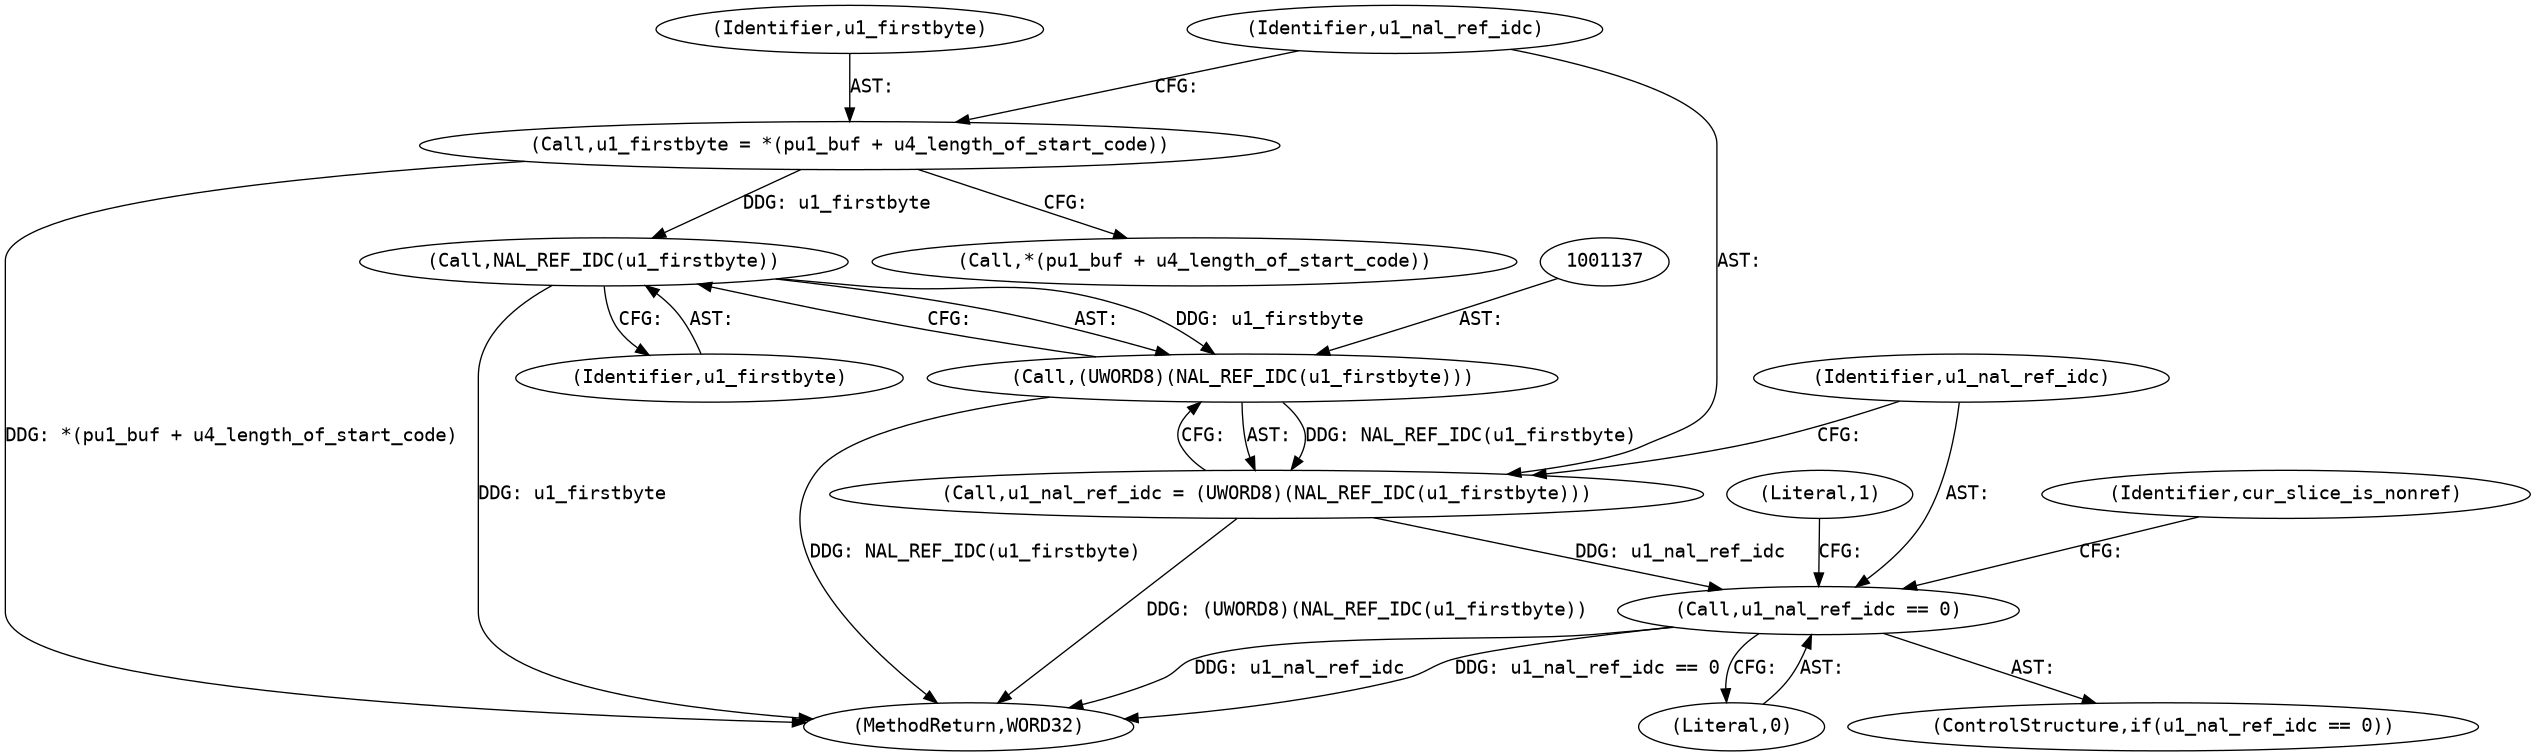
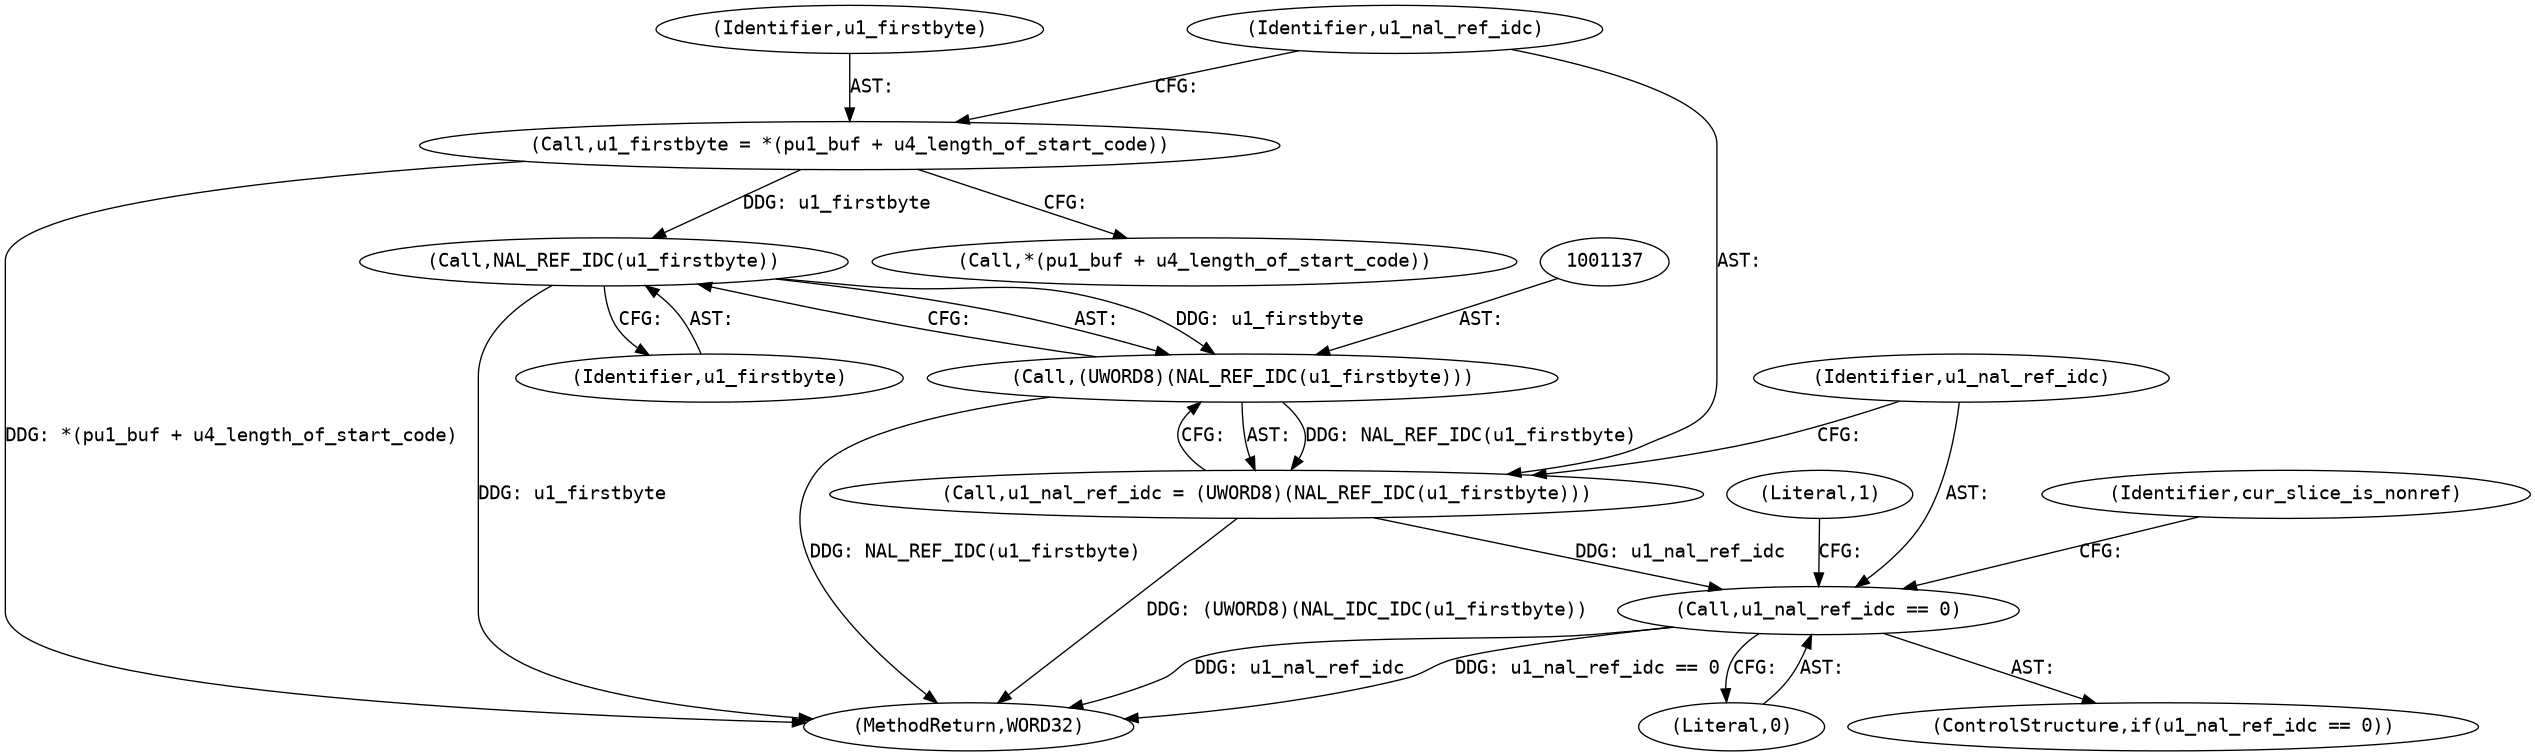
(1368, 611) -> (1368, 611)
